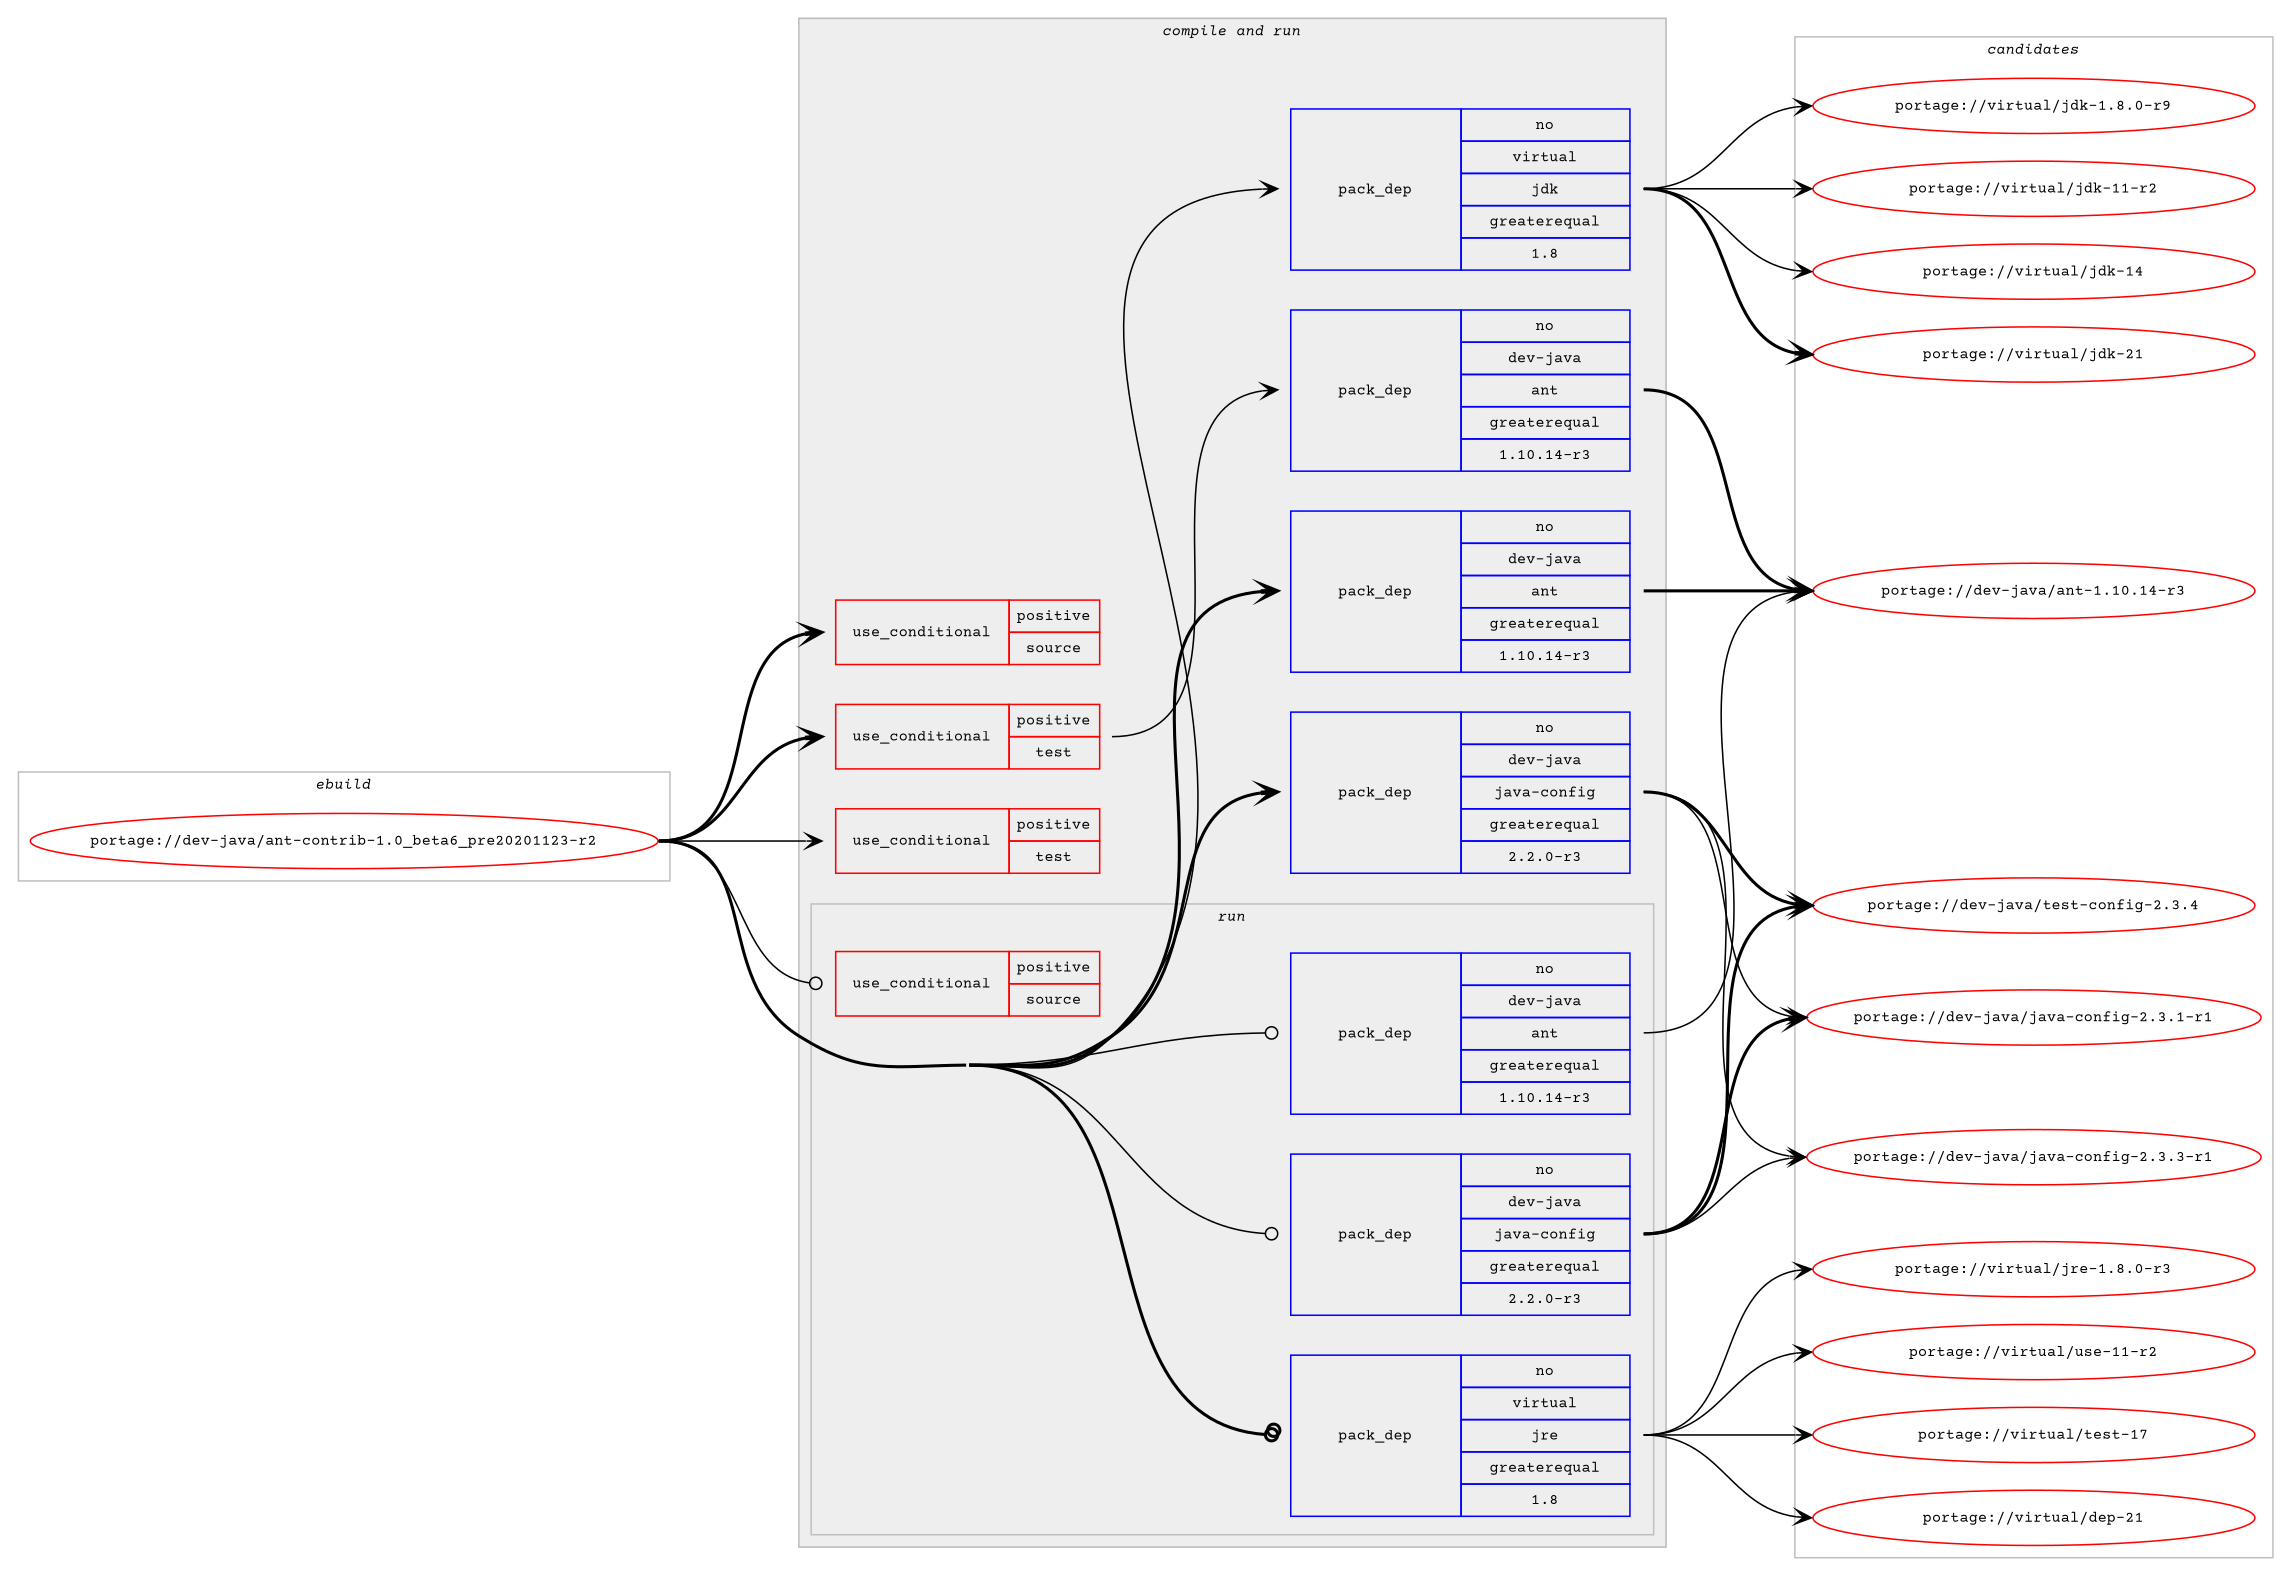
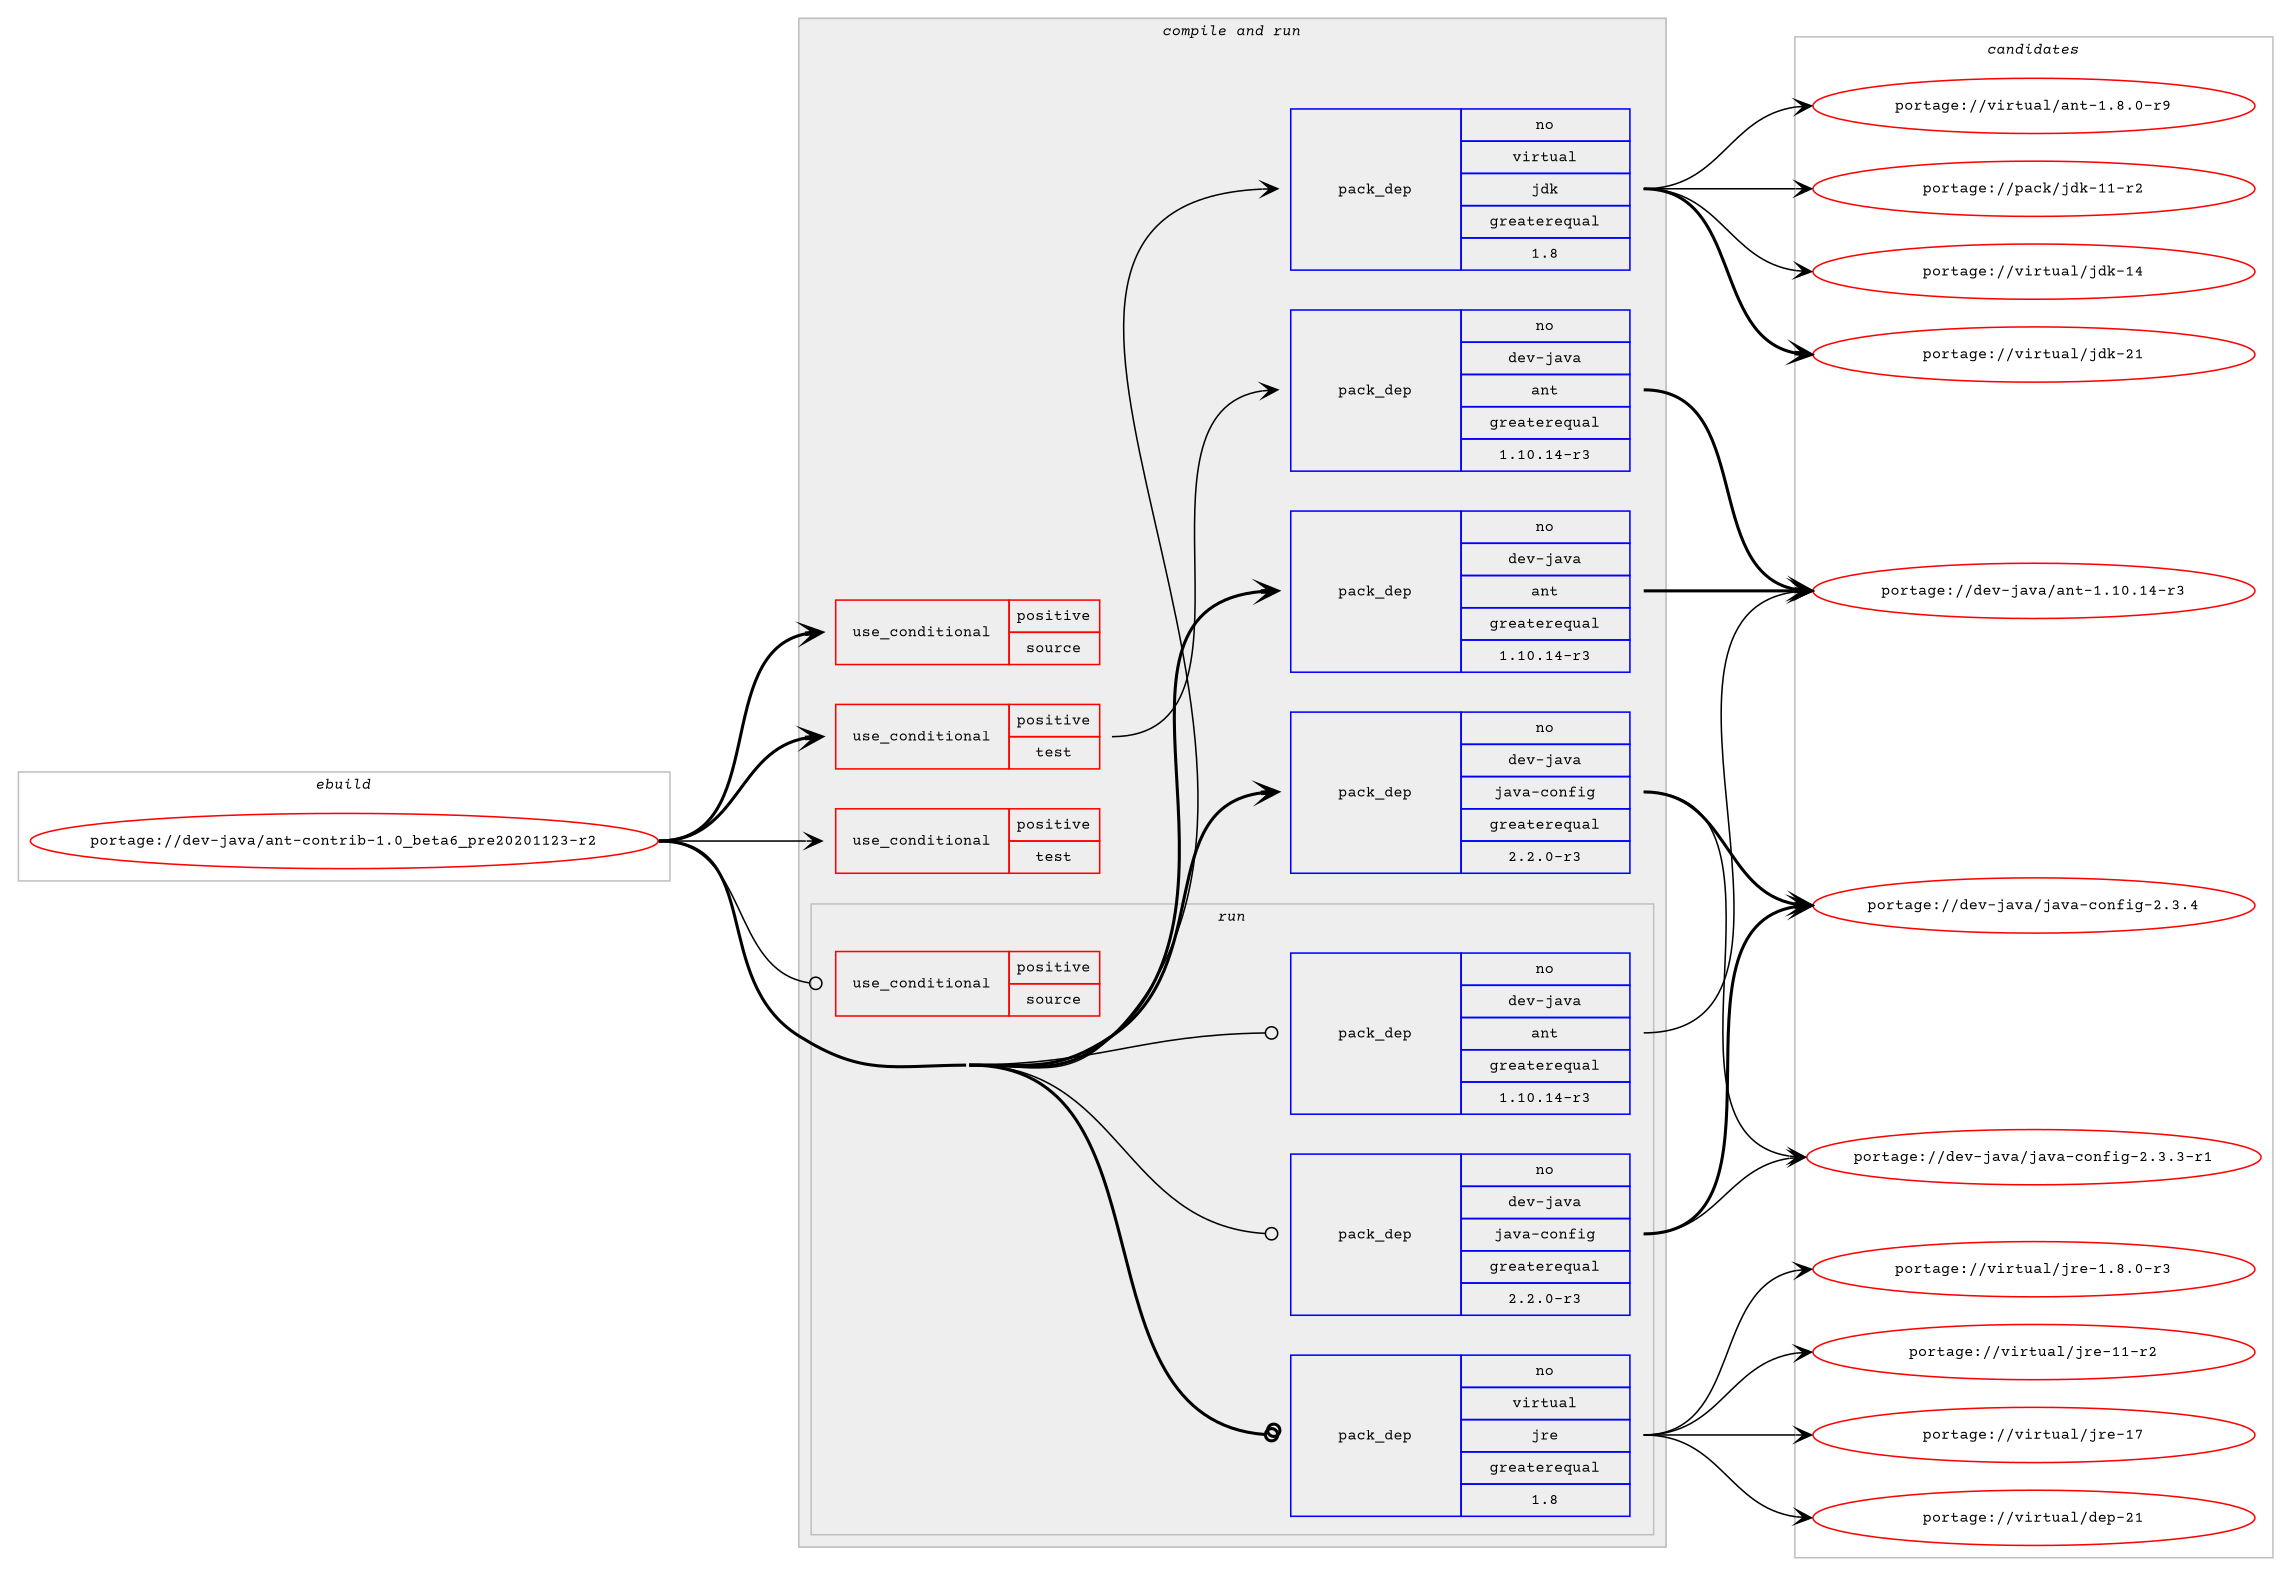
(2034, 106) -> (2034, 106)
(2034, 189) -> (2034, 189)
(2034, 905) -> (2034, 905)
(2034, 1018) -> none
(2034, 1352) -> (2034, 1352)
(2034, 1435) -> (2034, 1435)
